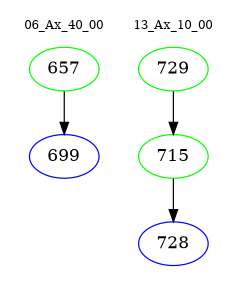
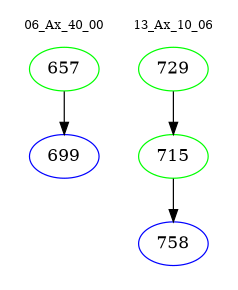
(173, 26) -> (173, 26)
(173, 244) -> (173, 244)
